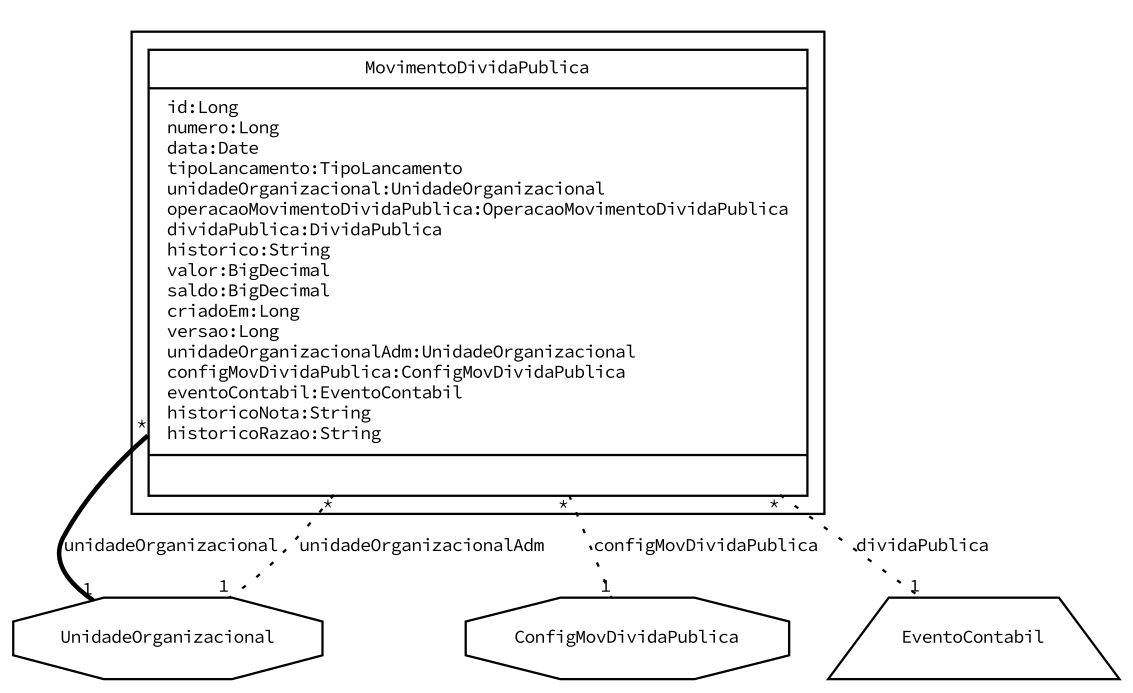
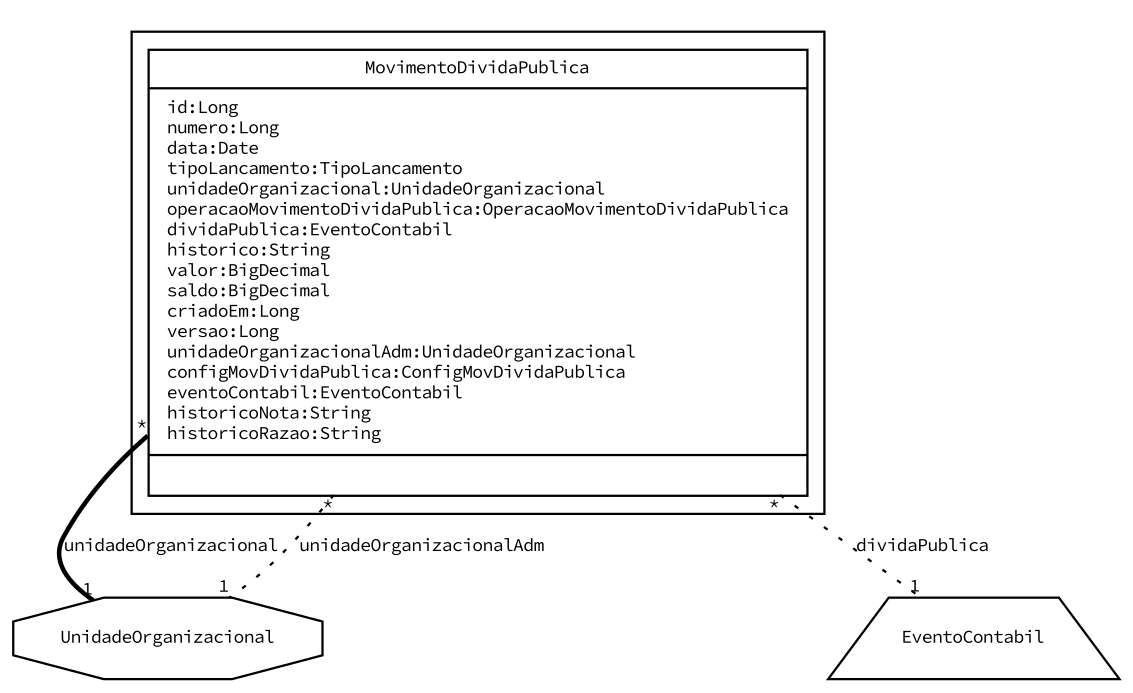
(305, 230) -> (310, 230)
(627, 638) -> none
